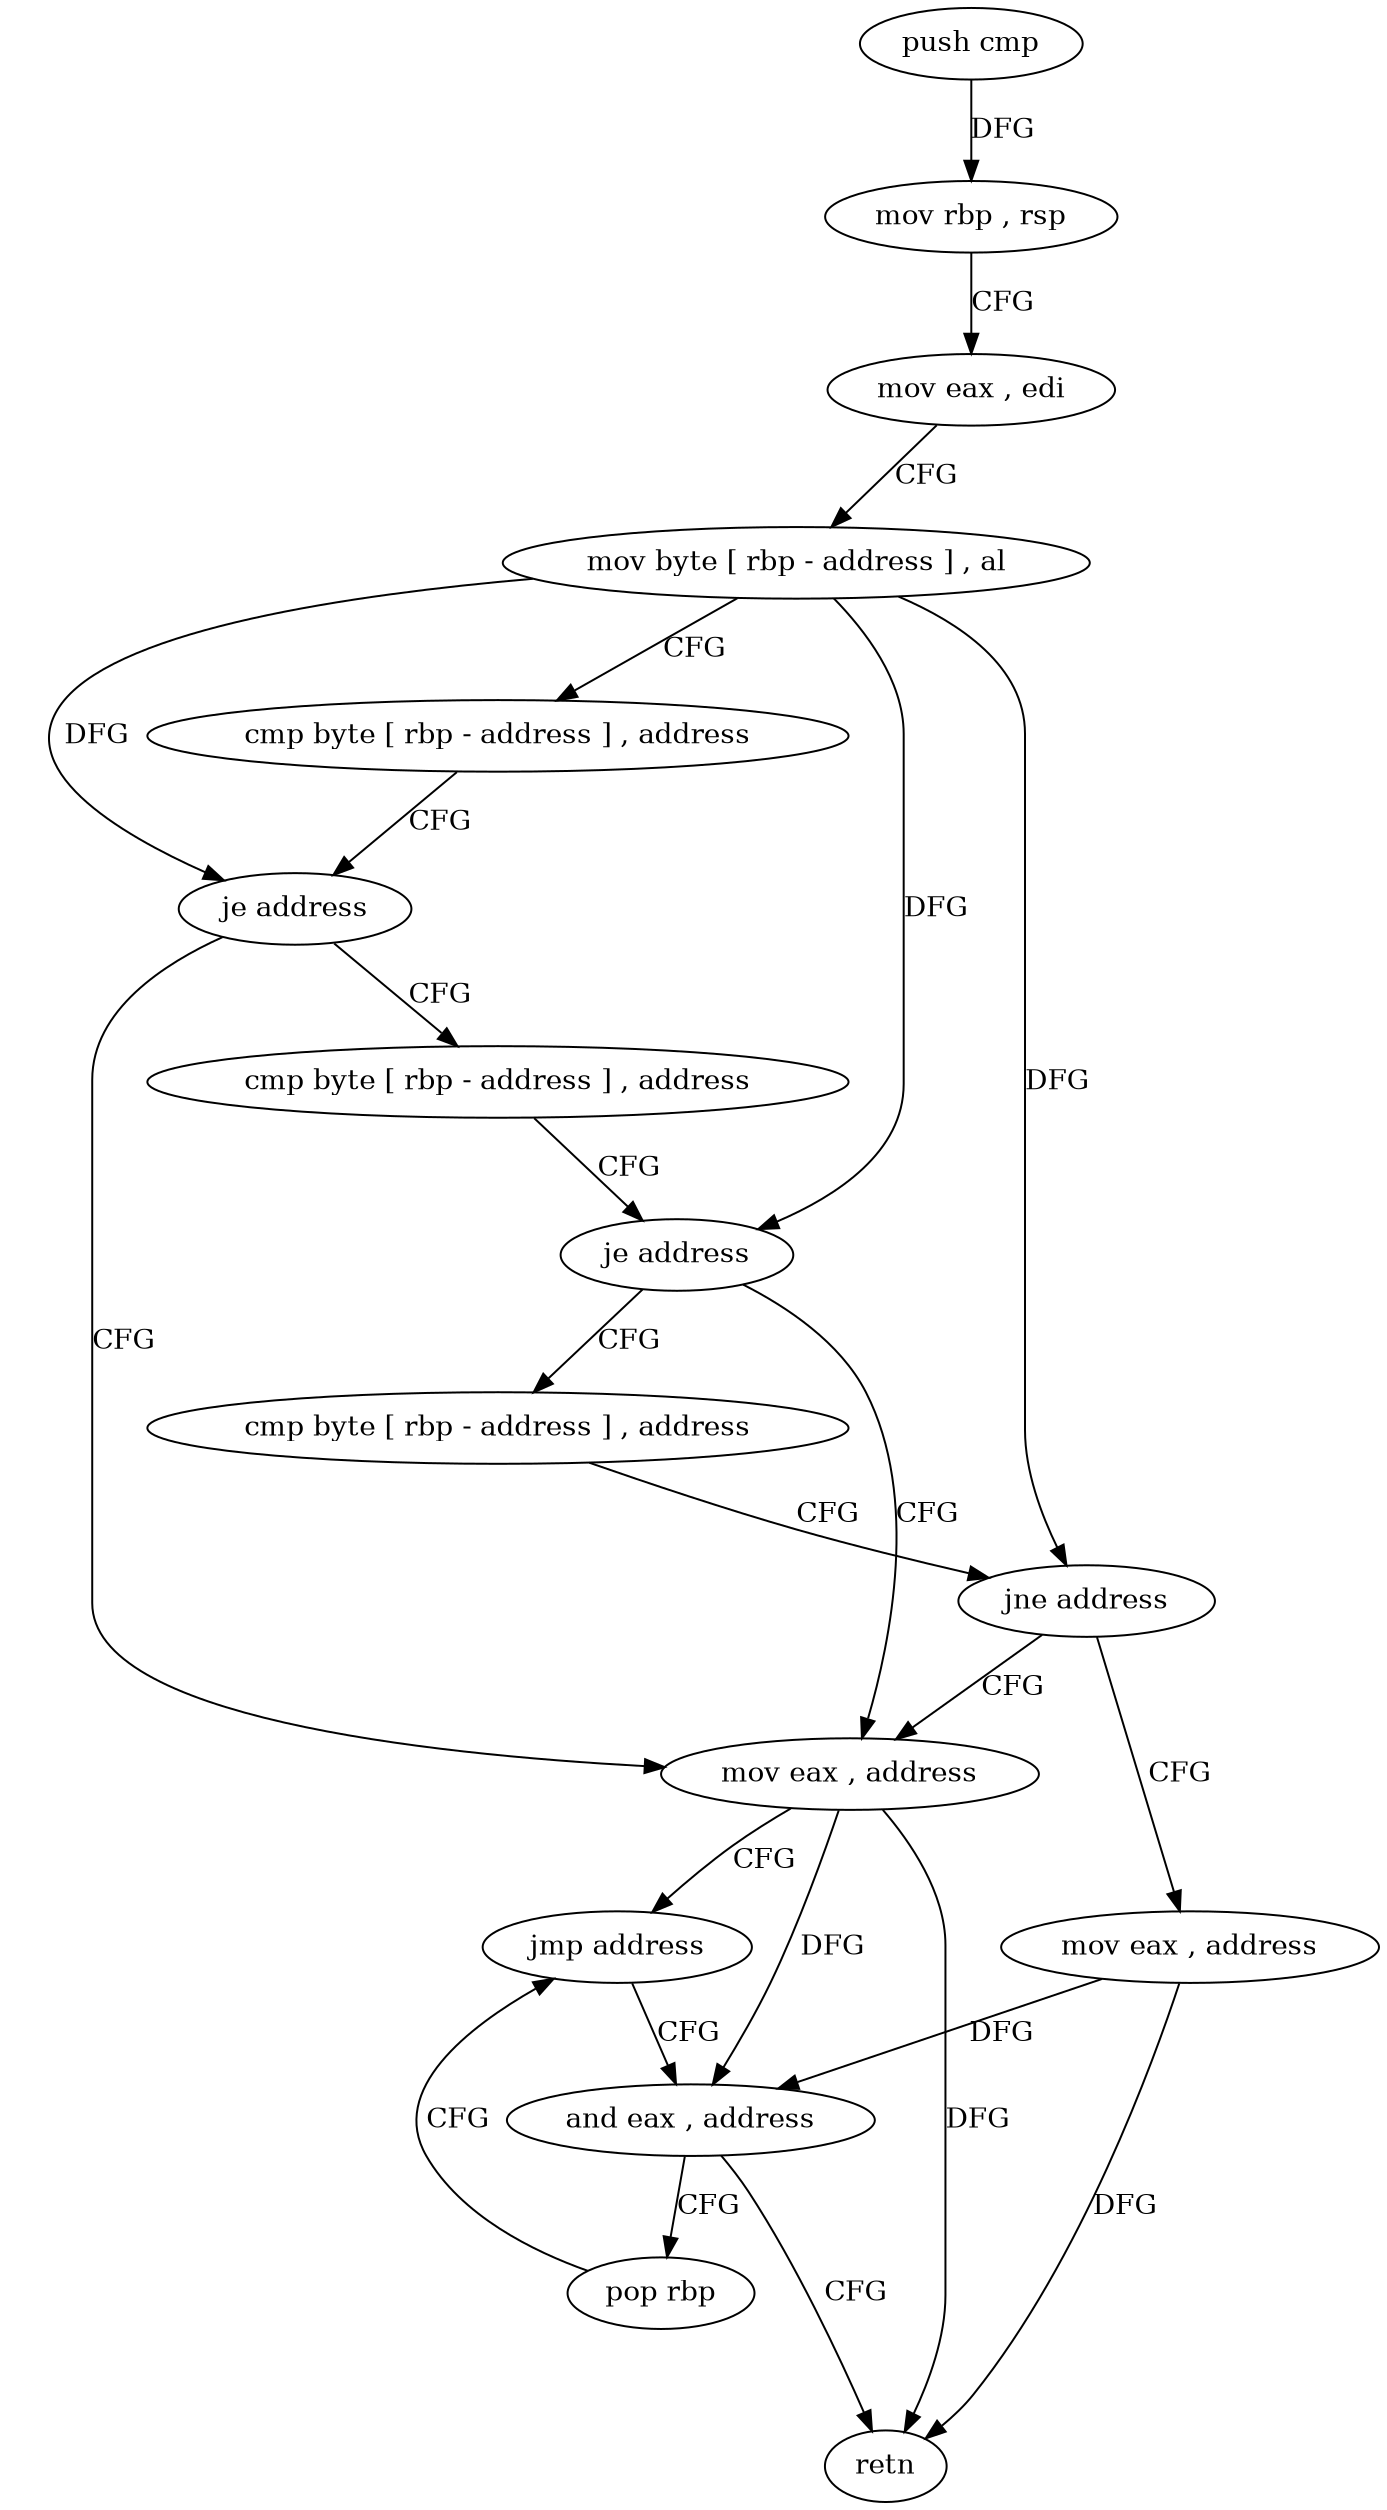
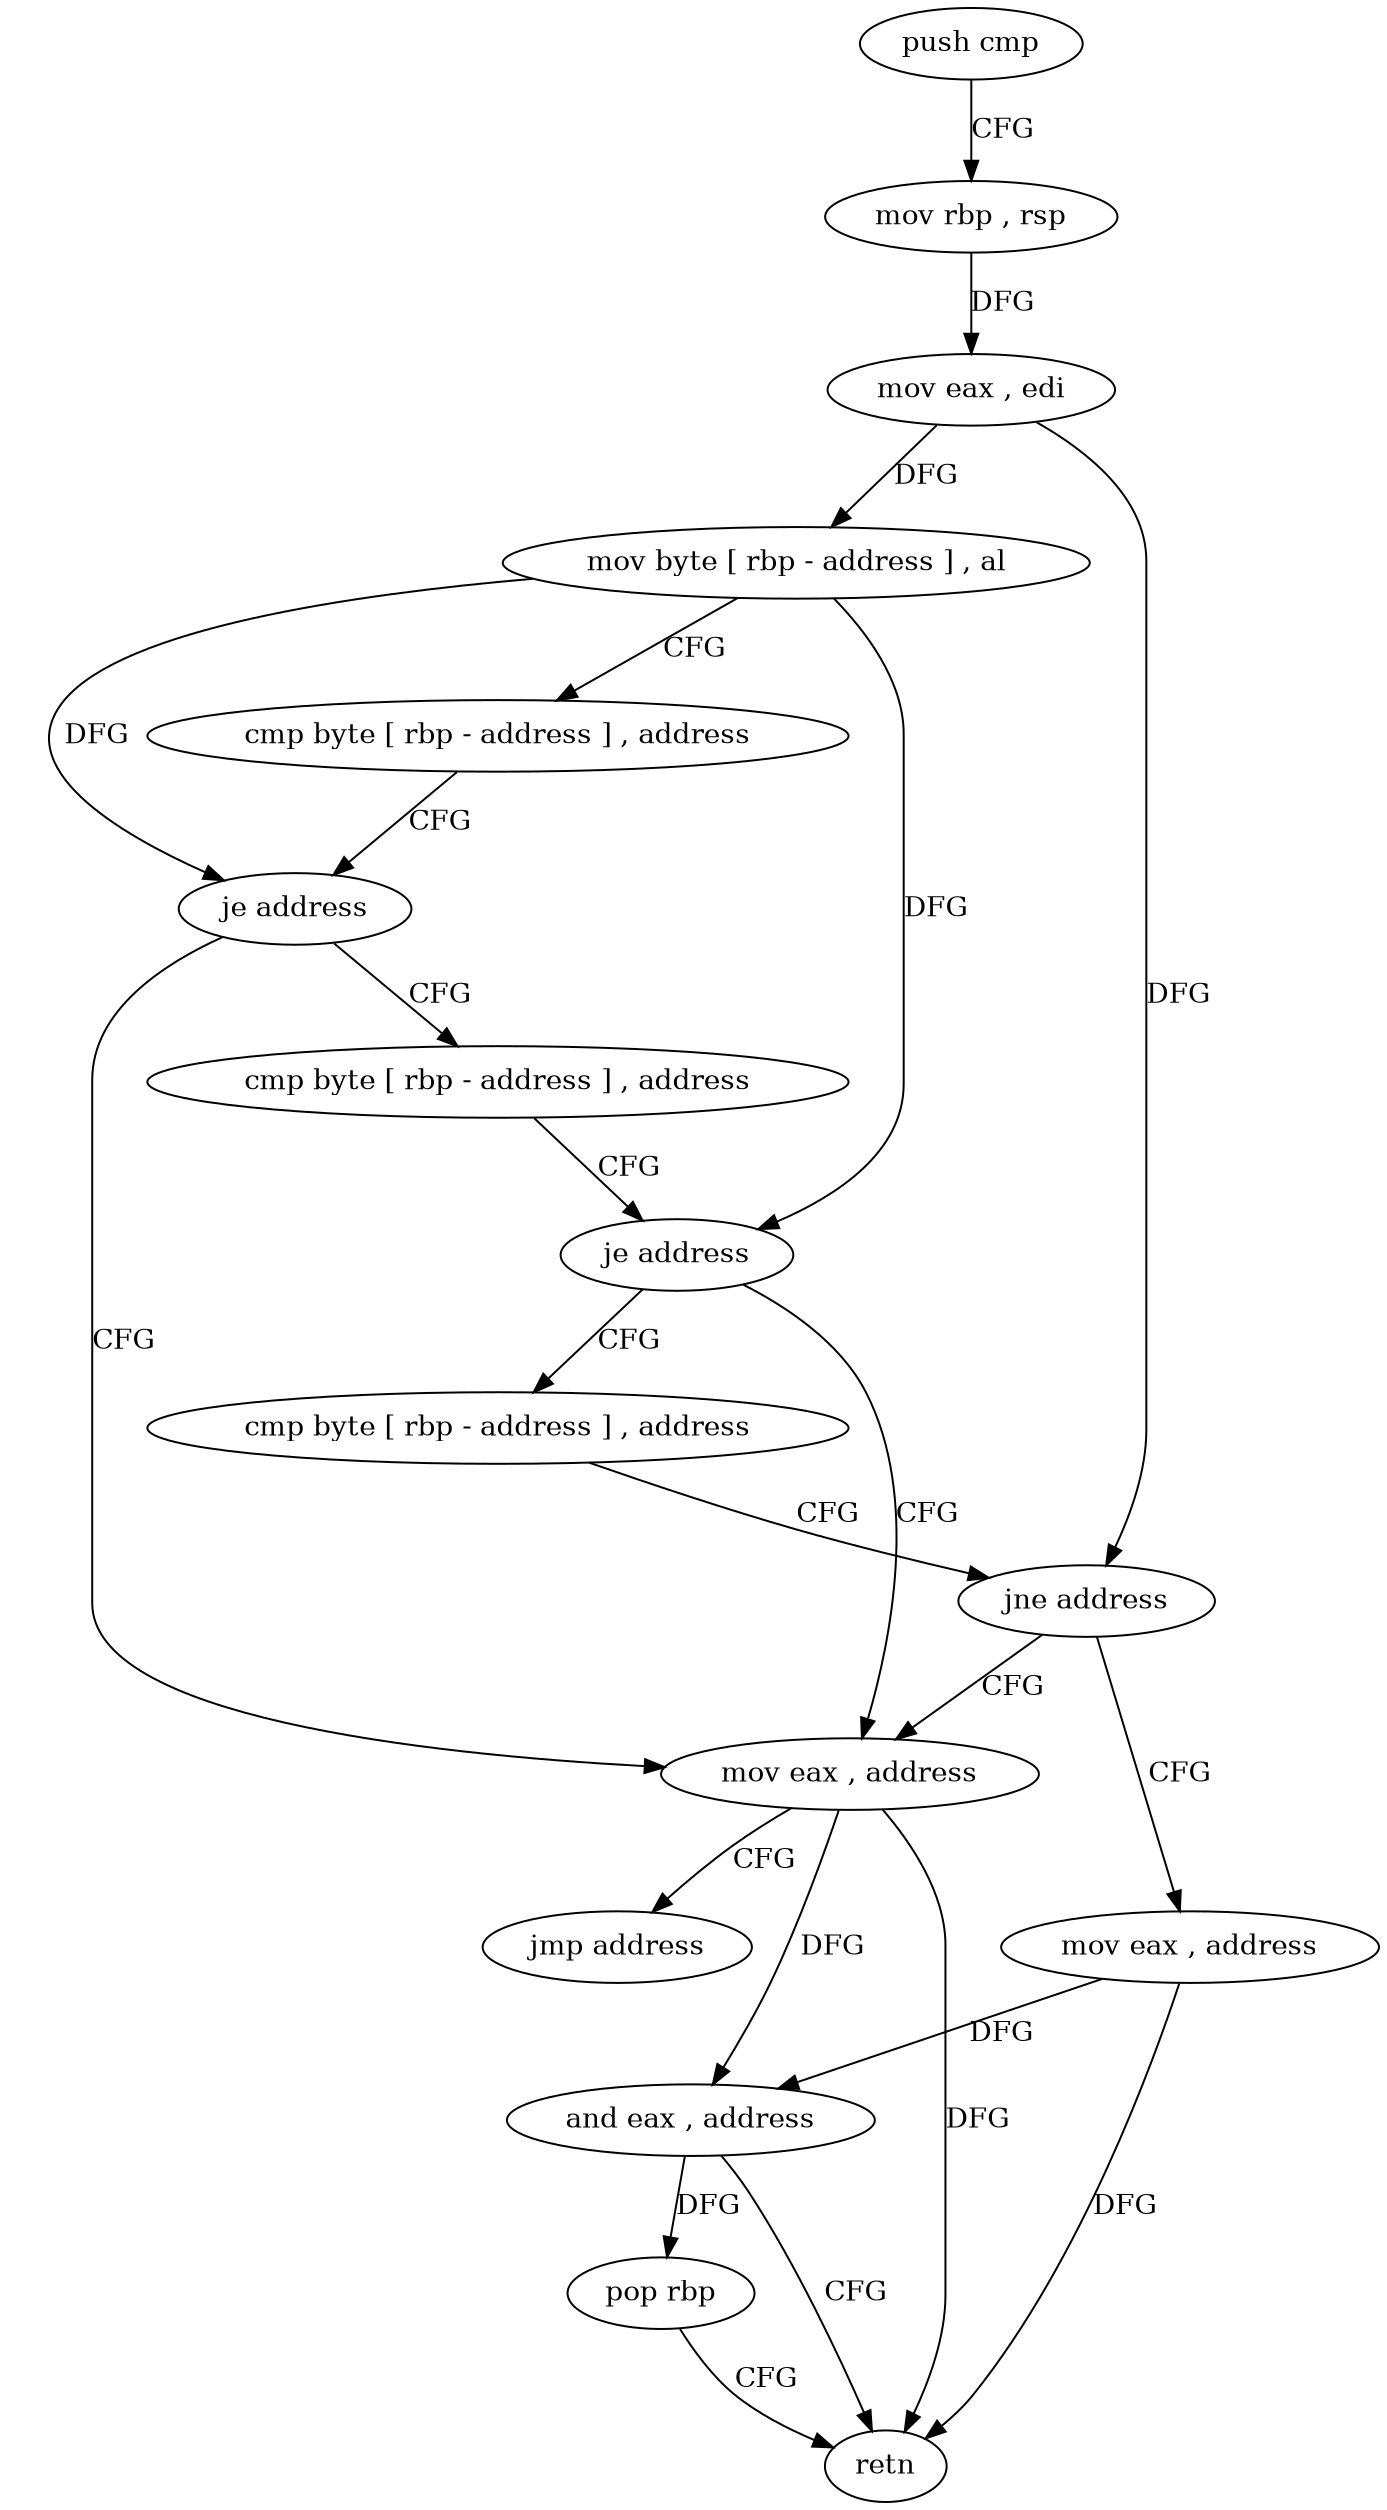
(1003, 130) -> (1003, 130)
(1003, 303) -> (1003, 303)
(927, 476) -> (927, 476)
(1025, 1045) -> (1146, 964)
(650, 2024) -> none
(423, 2147) -> (737, 2397)
(709, 2207) -> (709, 2207)
